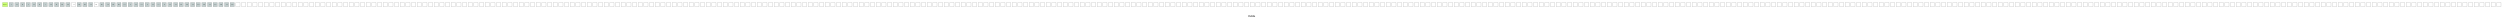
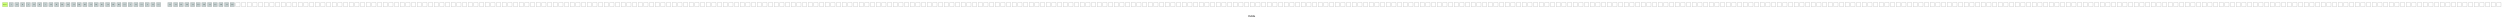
(74, 5) -> (74, 5)
(96, 5) -> (96, 5)
(164, 5) -> none
